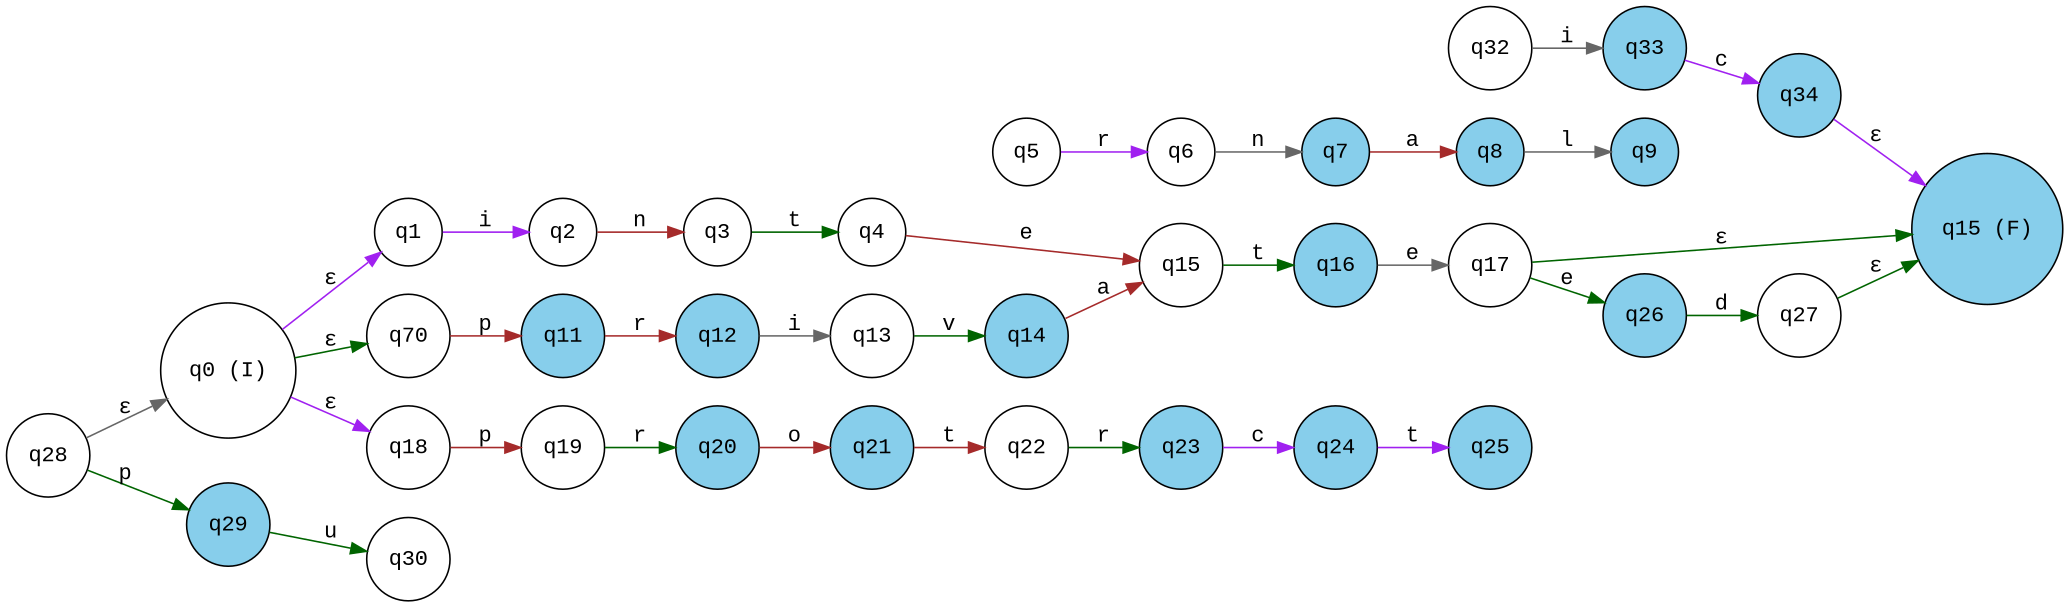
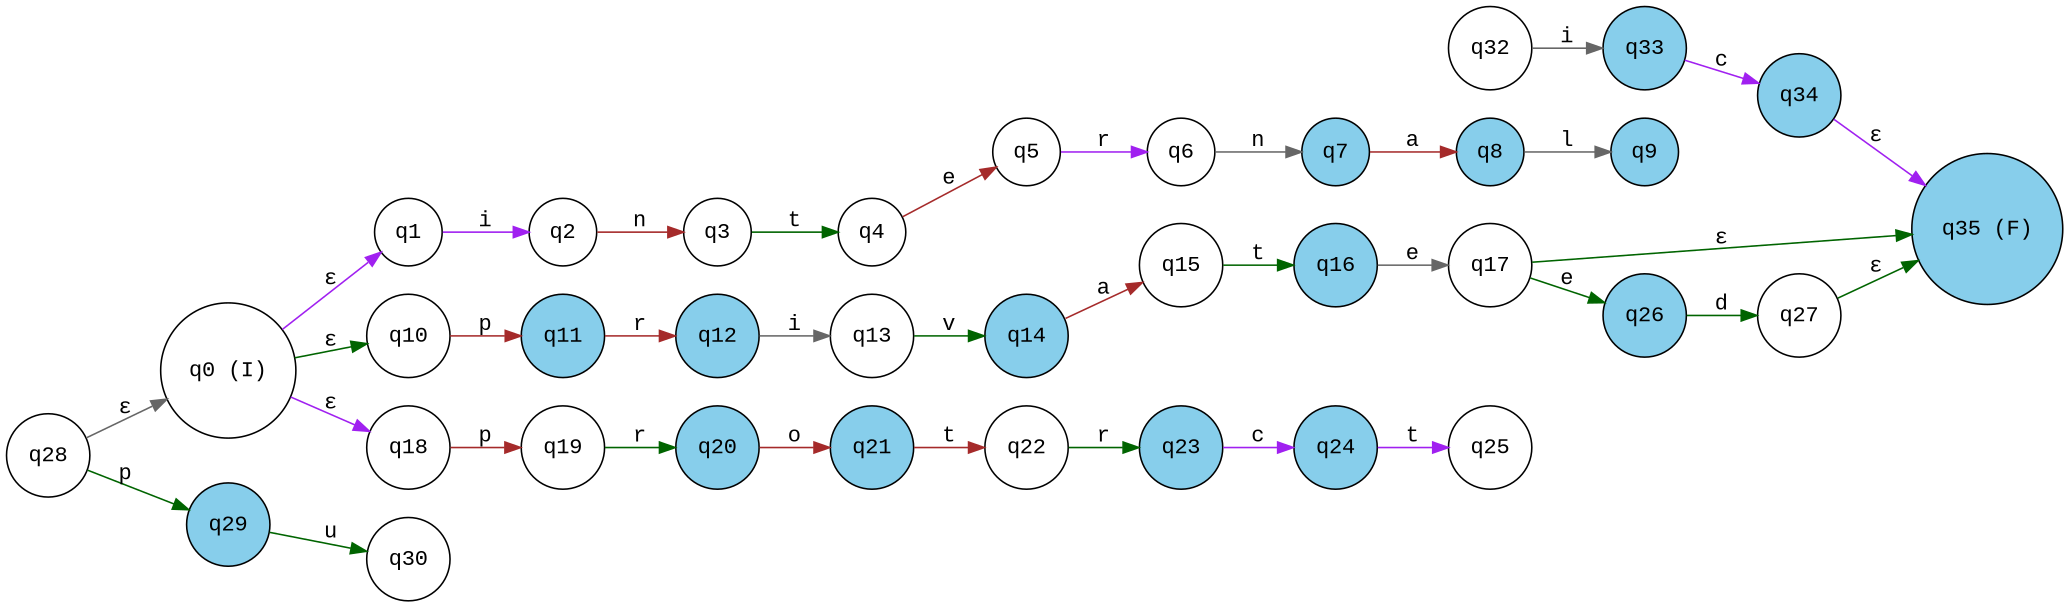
(1987, 229) -> (1987, 229)
(1015, 247) -> (942, 196)
(408, 336) -> (408, 336)
(1490, 448) -> (1490, 448)
